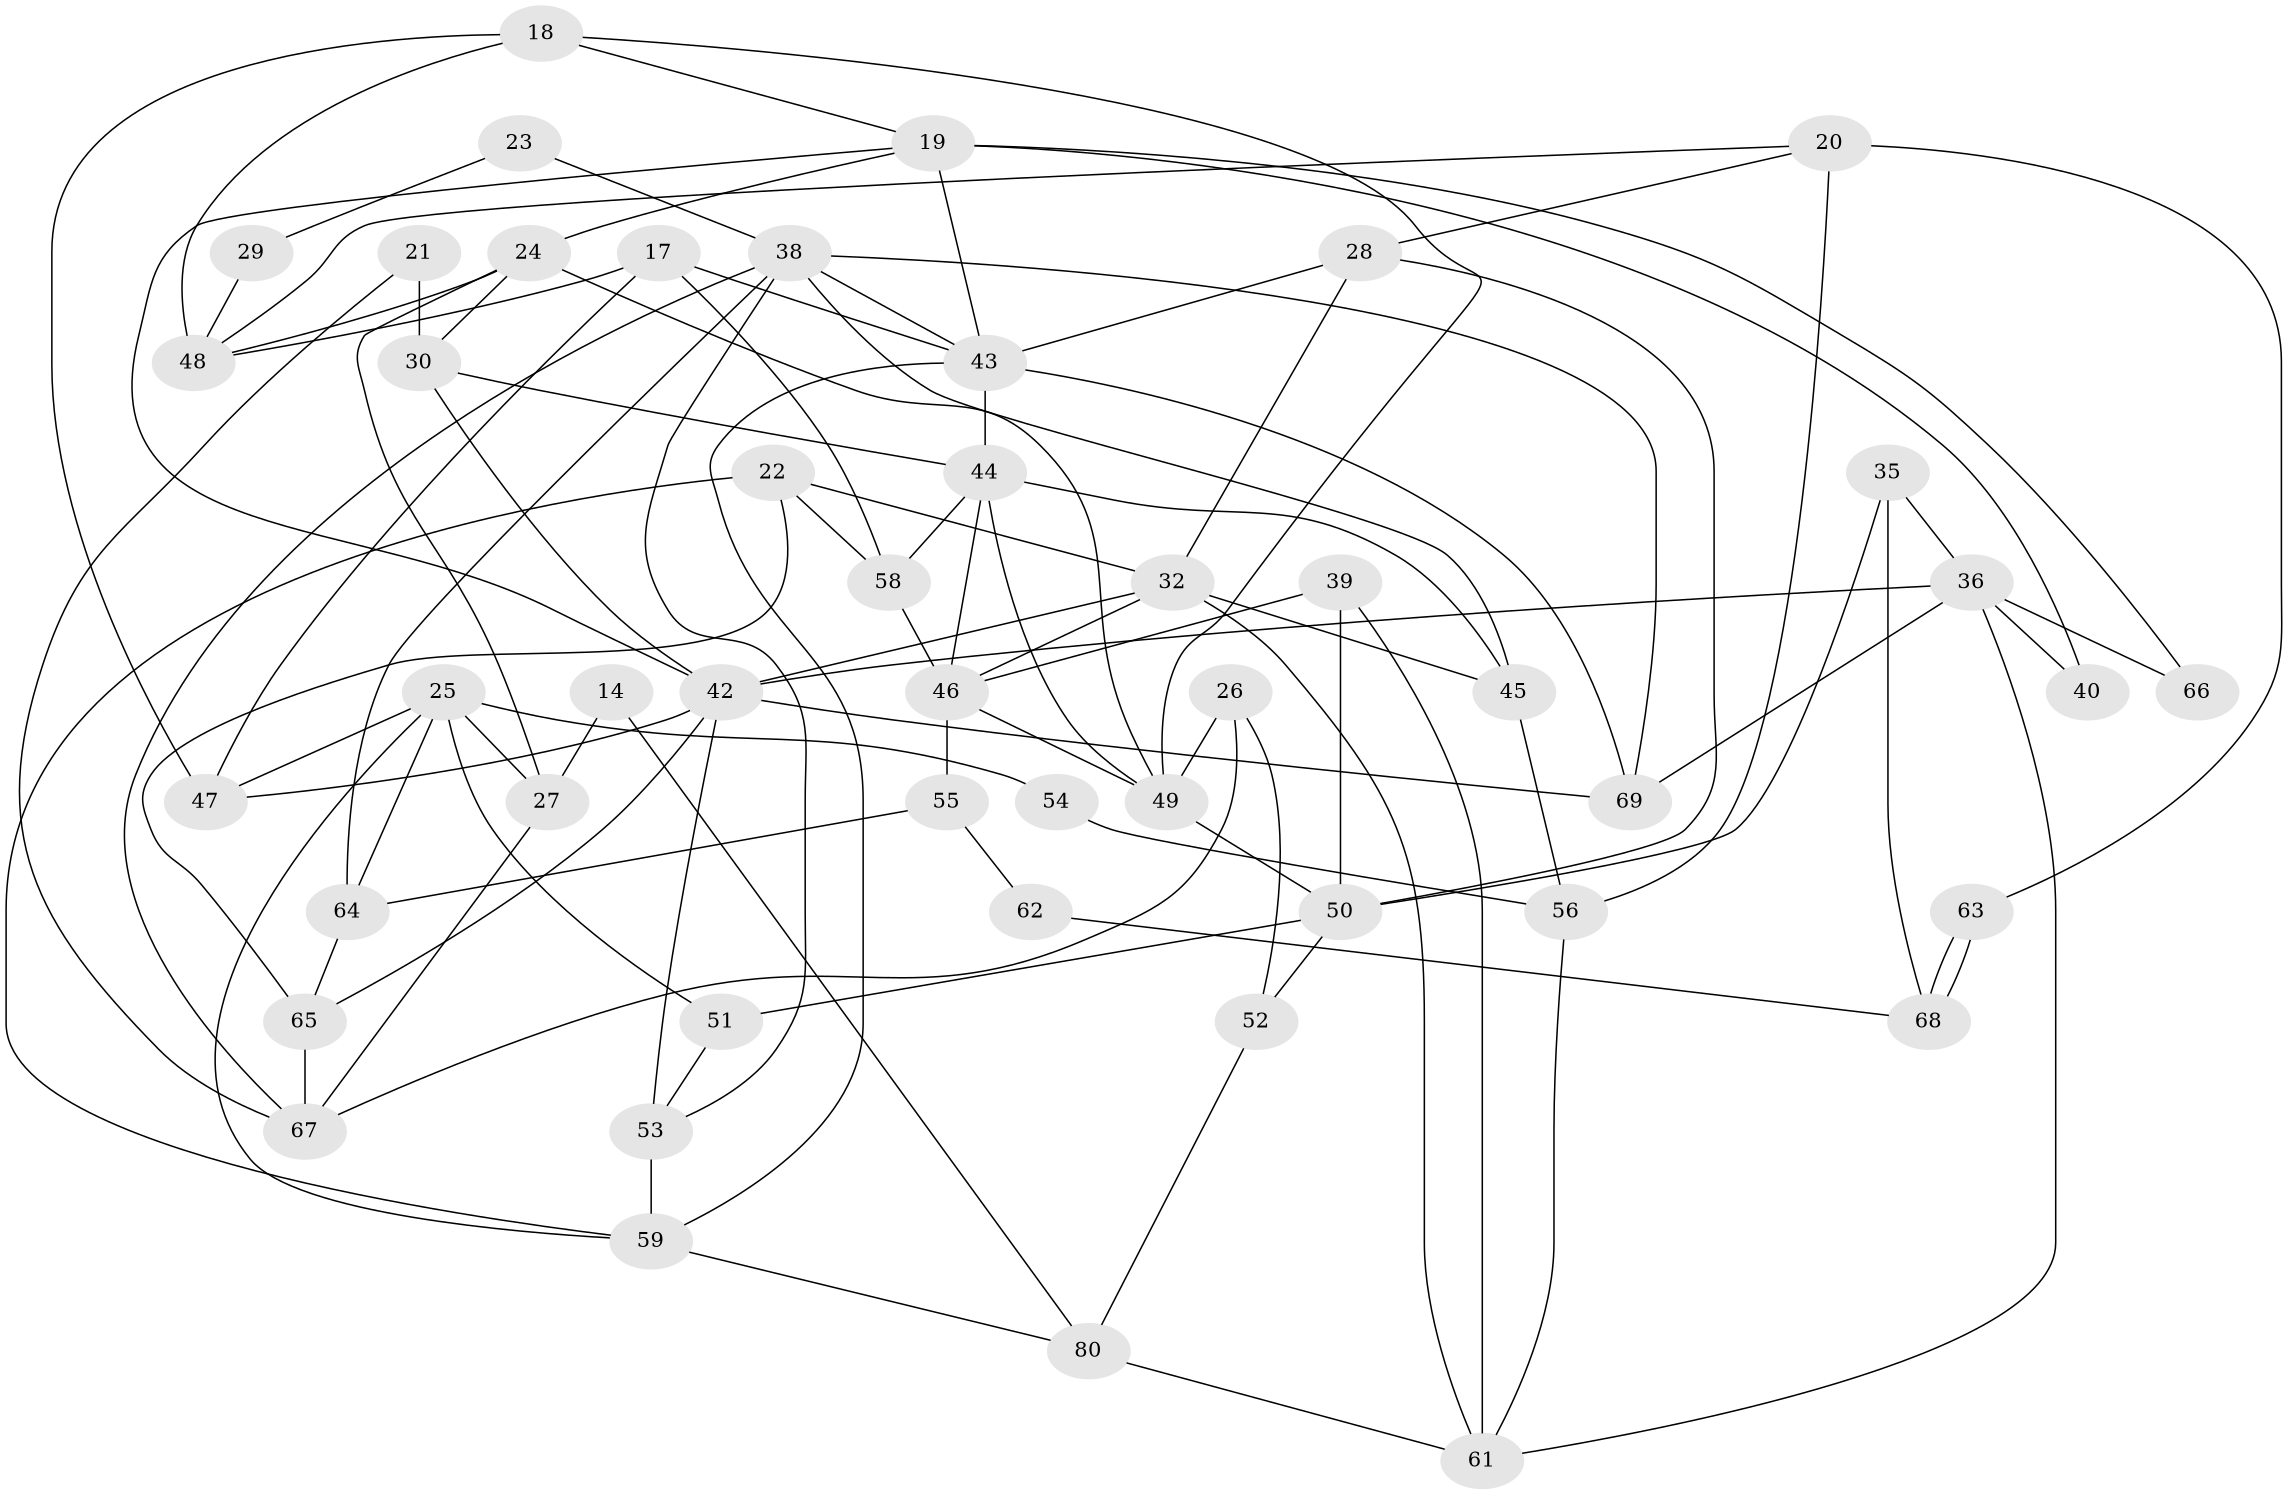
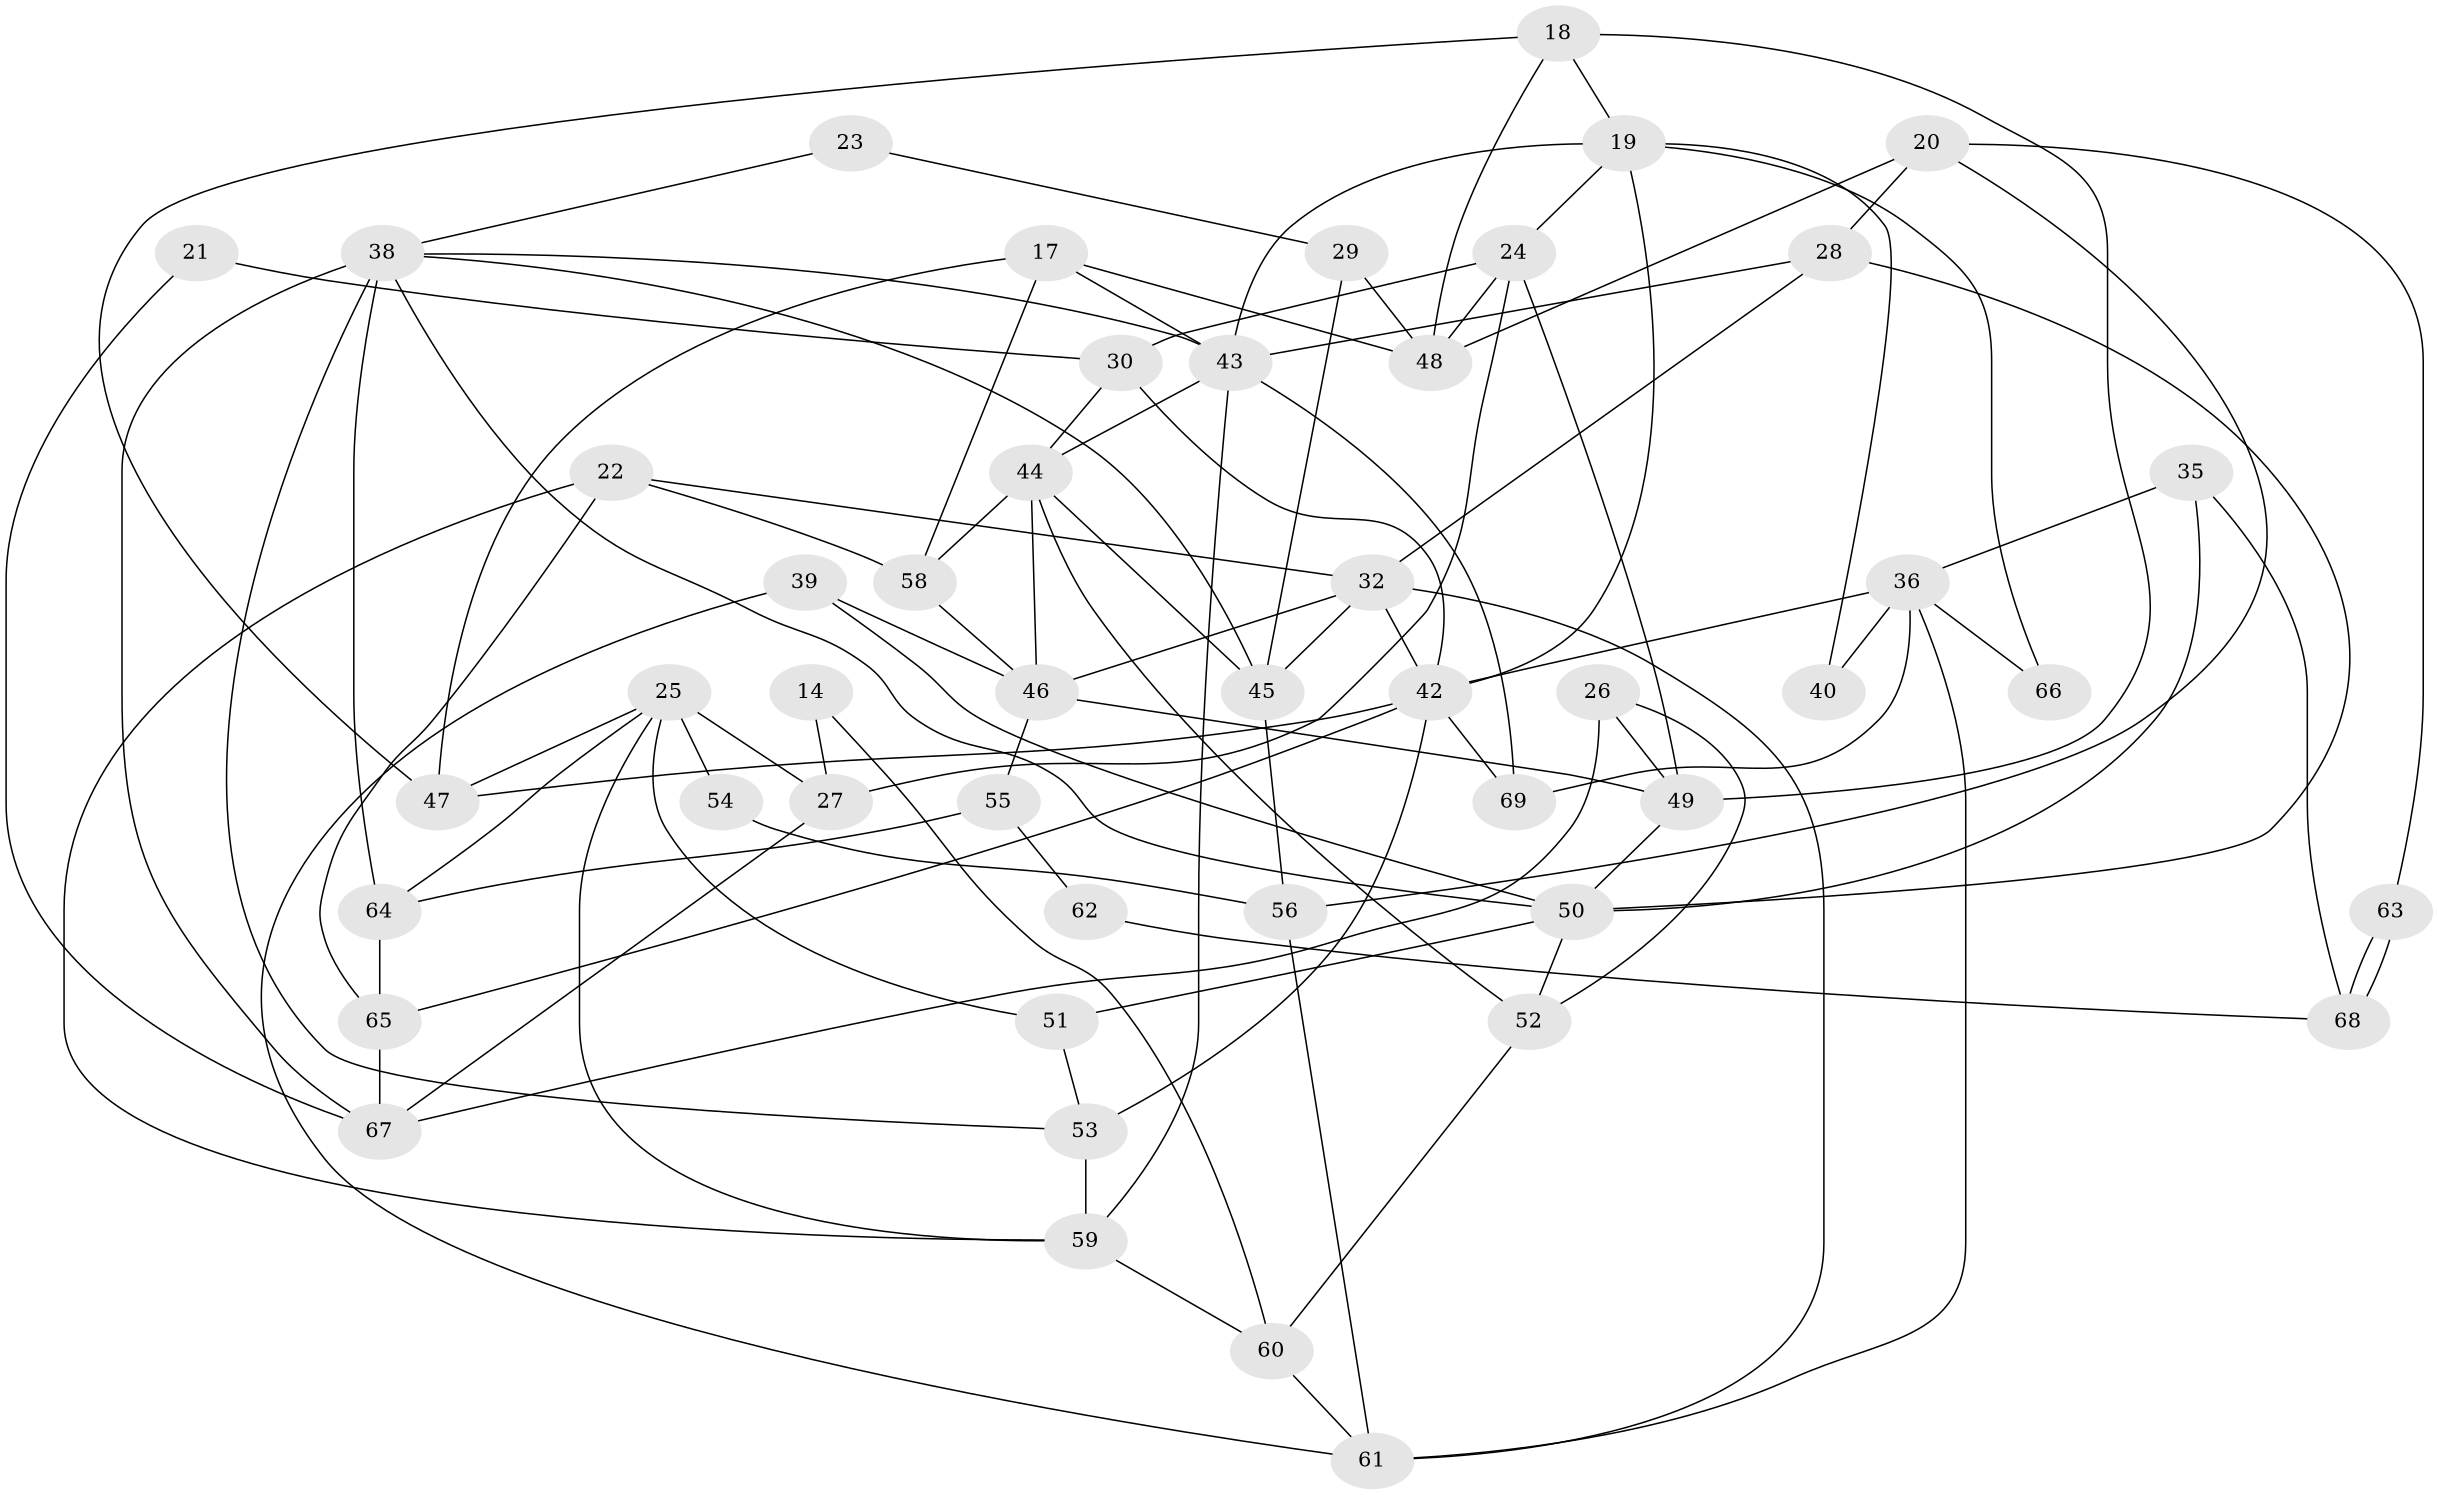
(1422, 325) -> (900, 705)
none -> (1305, 473)
(1025, 636) -> (1252, 790)
(1089, 1351) -> (1272, 1351)
